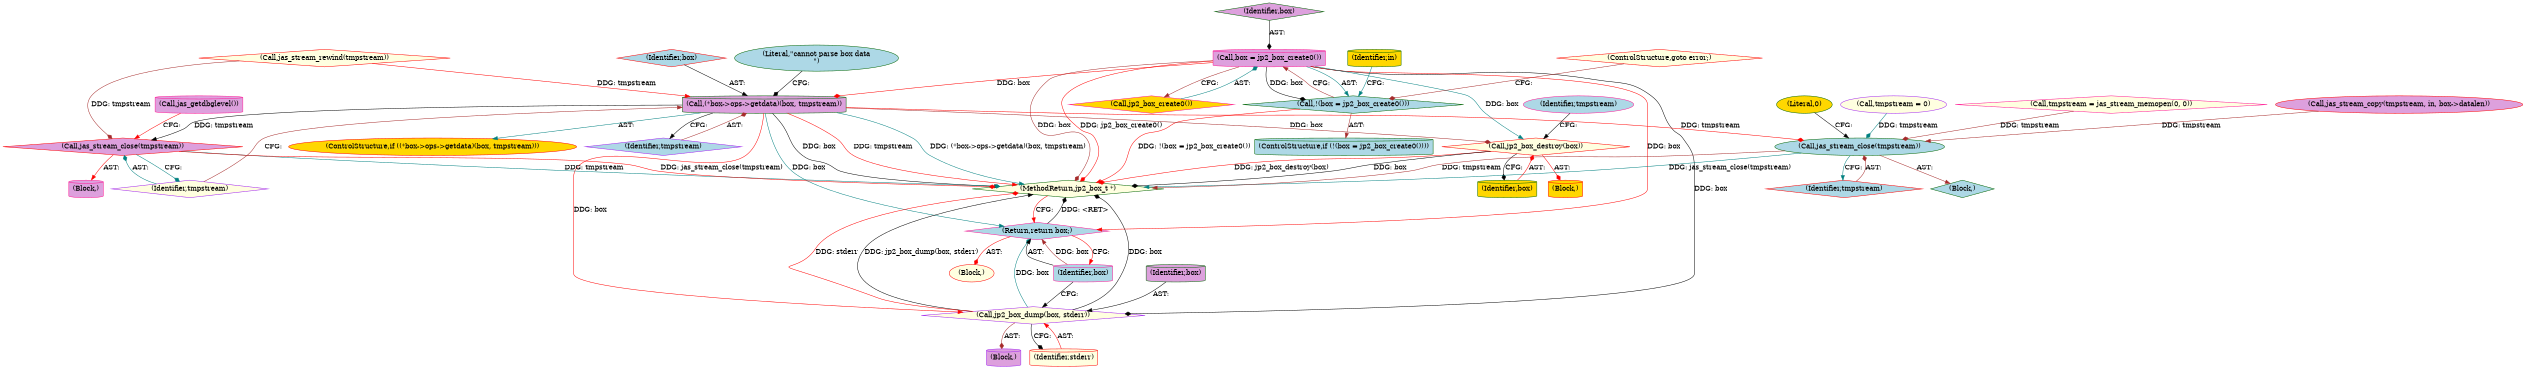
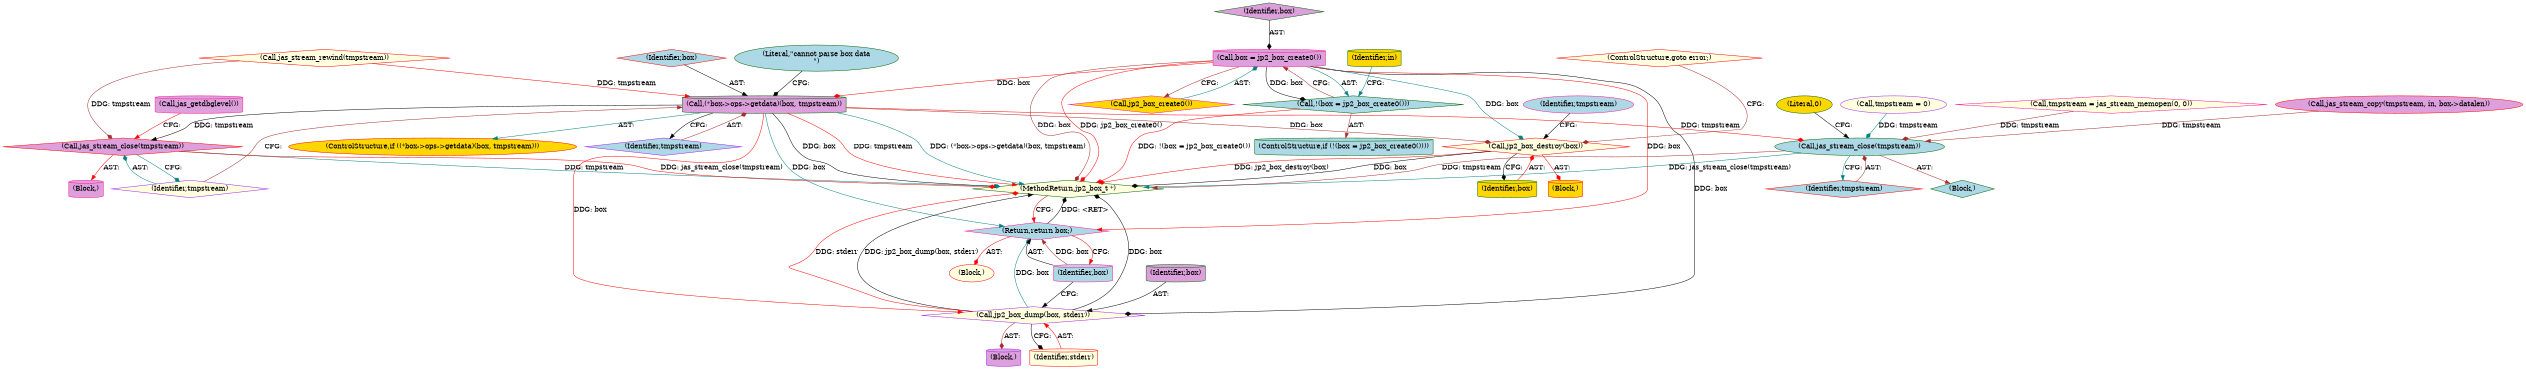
(1510, 81) -> (1736, 130)
(1424, 86) -> (1424, 86)
